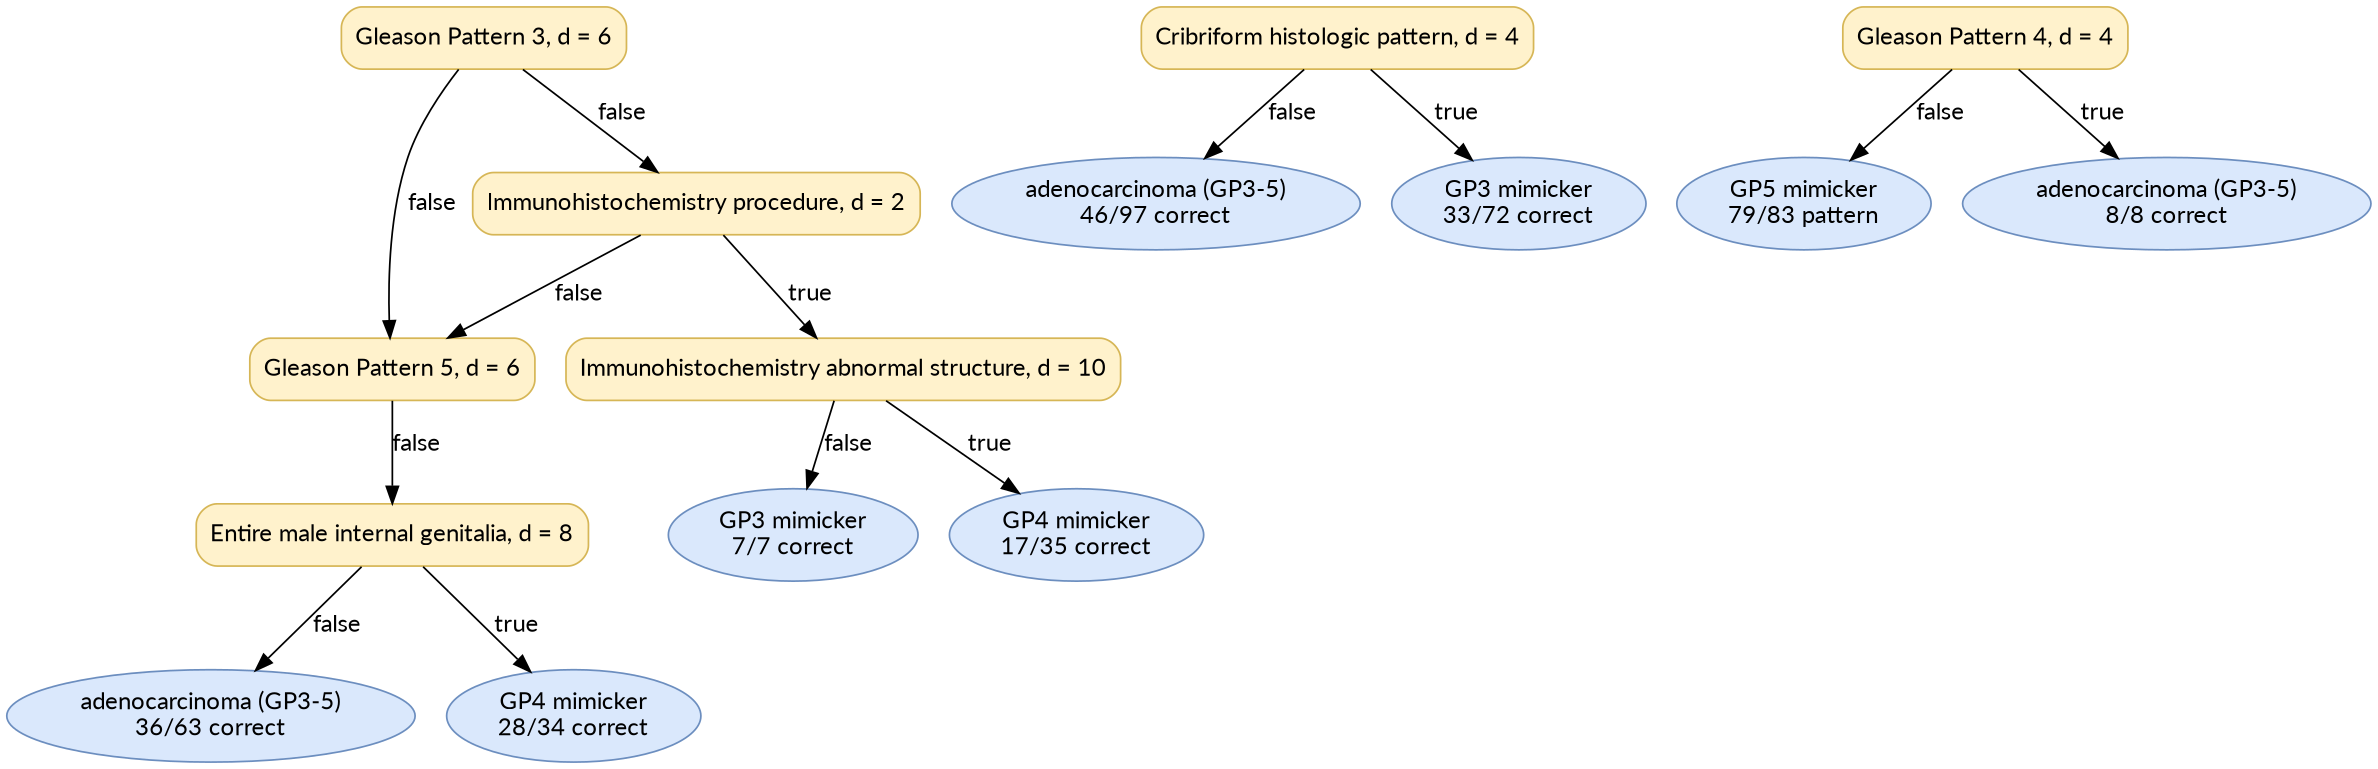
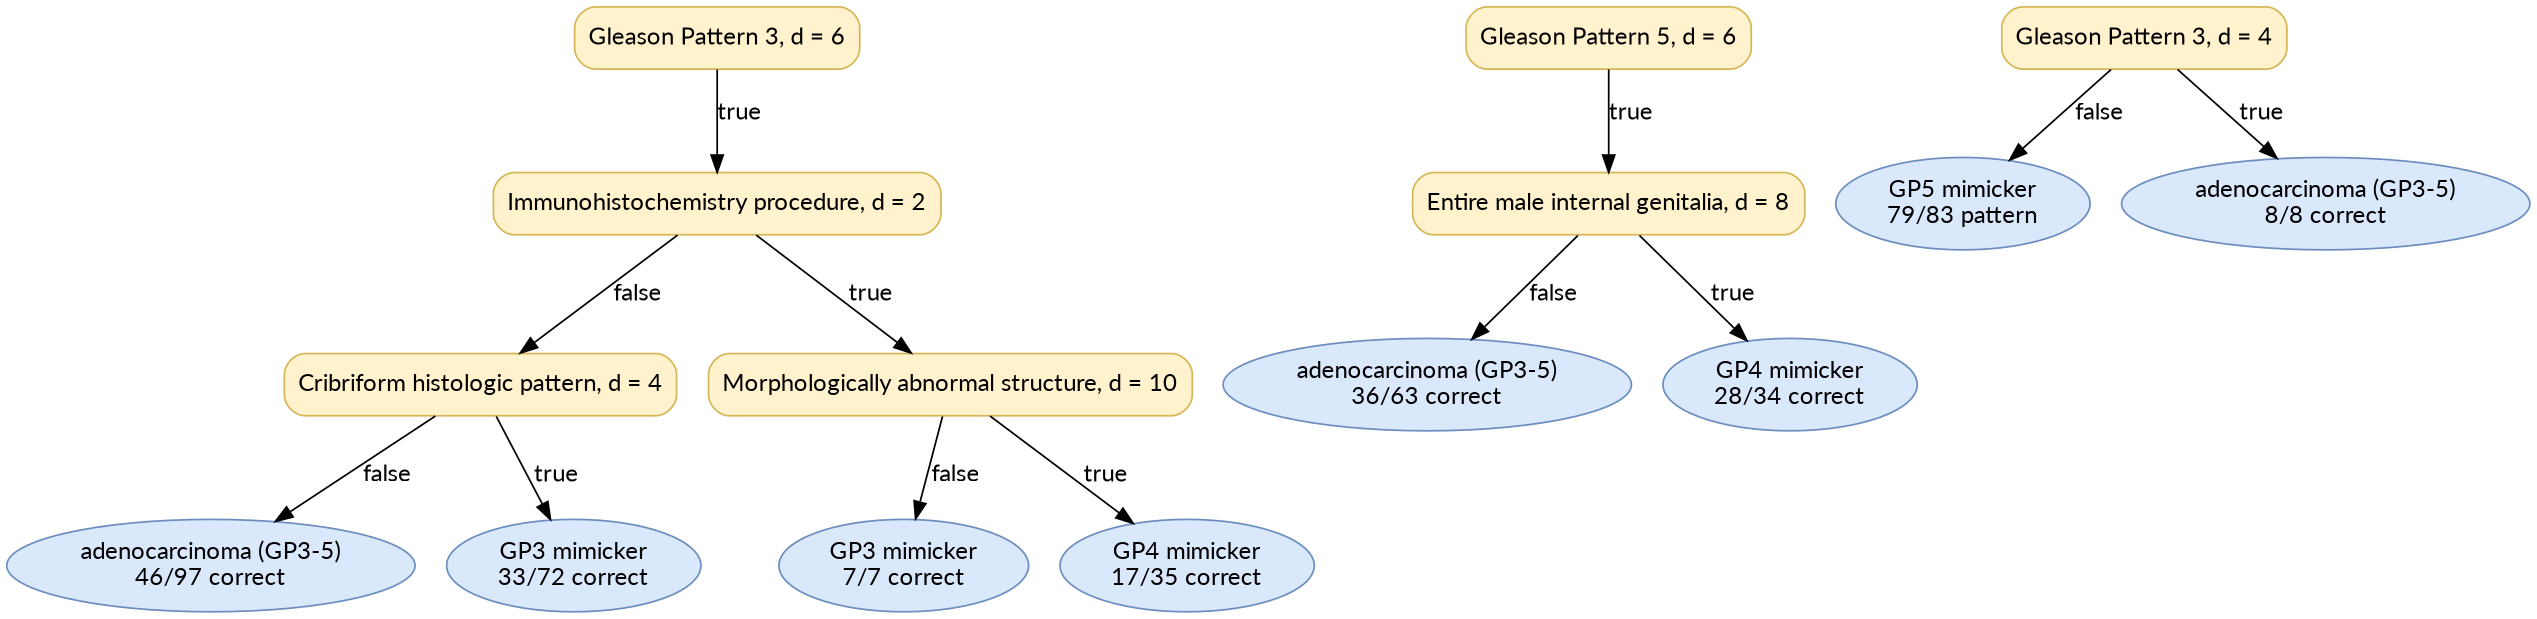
(1985, 38) -> (2144, 38)
(622, 113) -> (740, 113)
(400, 188) -> none
(552, 282) -> (606, 289)
(843, 369) -> (950, 385)
(417, 444) -> (1631, 113)
